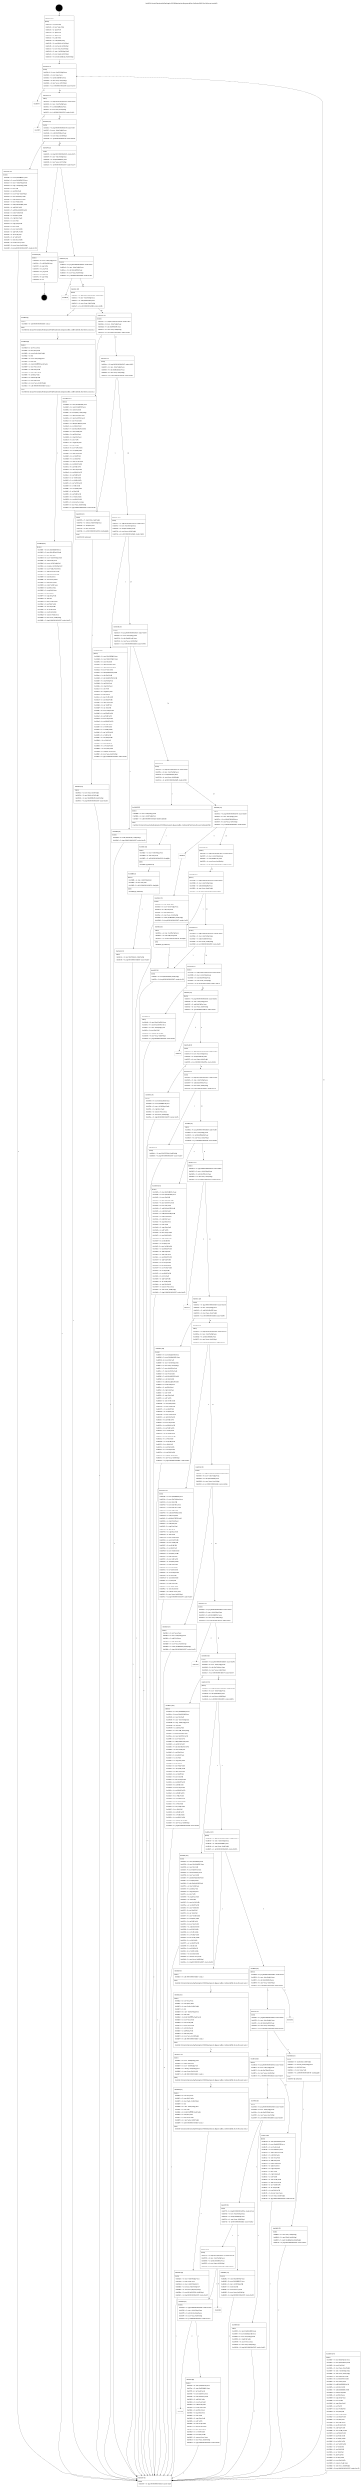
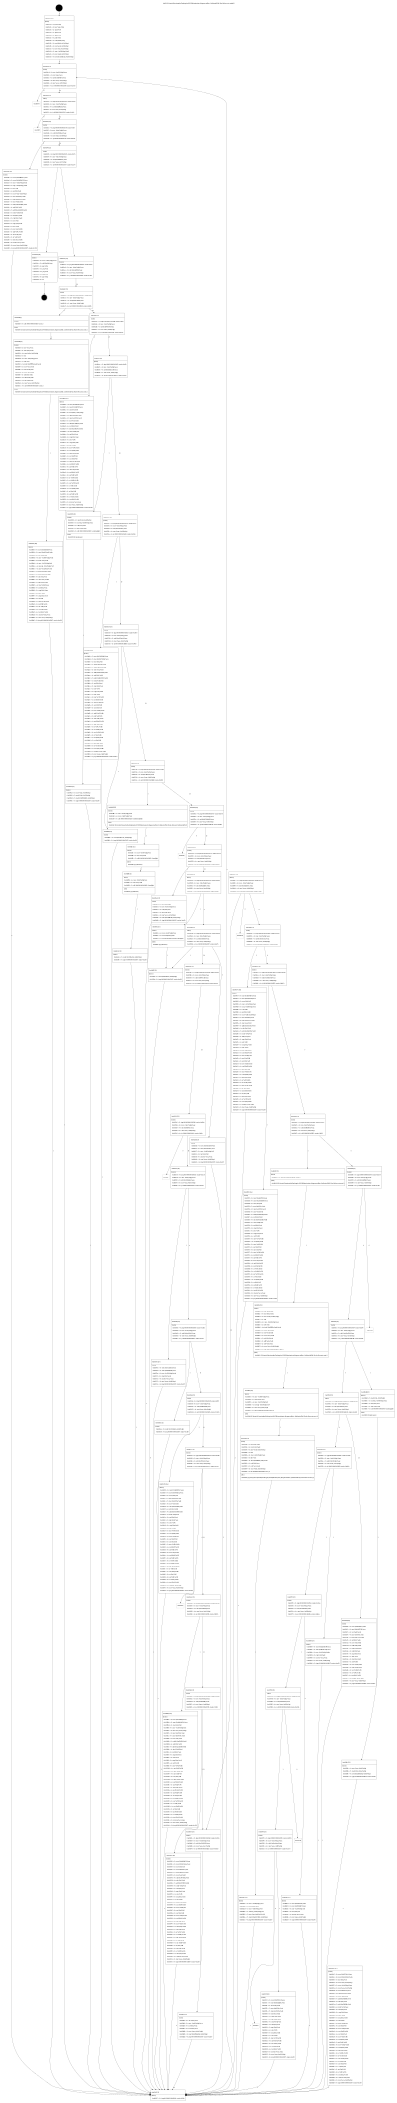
(65, 298) -> none
(178, 876) -> (180, 880)
(175, 999) -> (217, 1041)
(214, 1543) -> (230, 1362)
